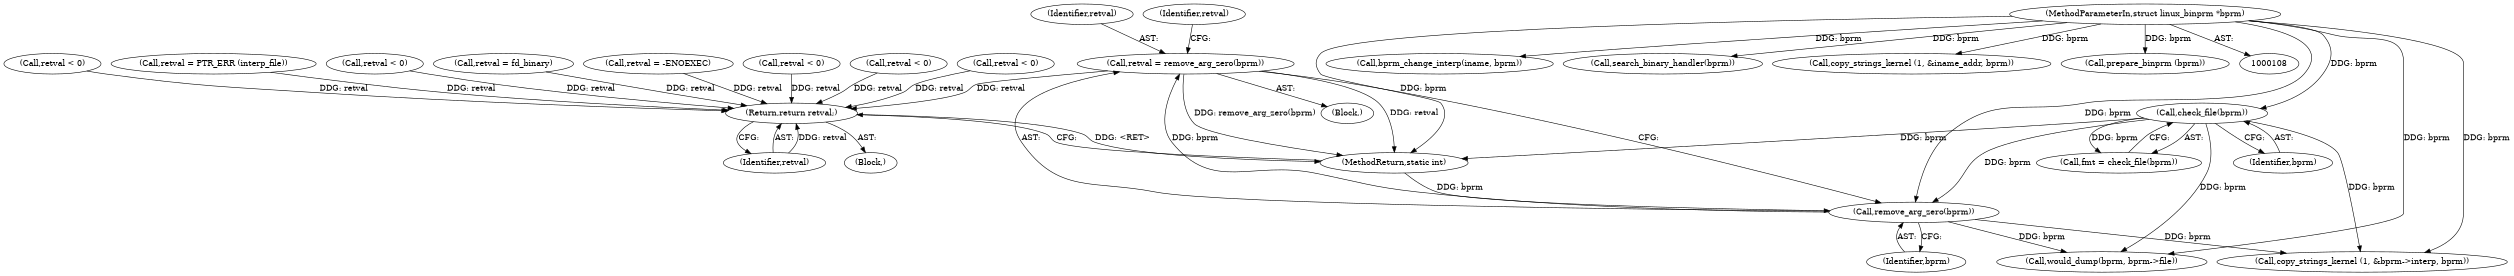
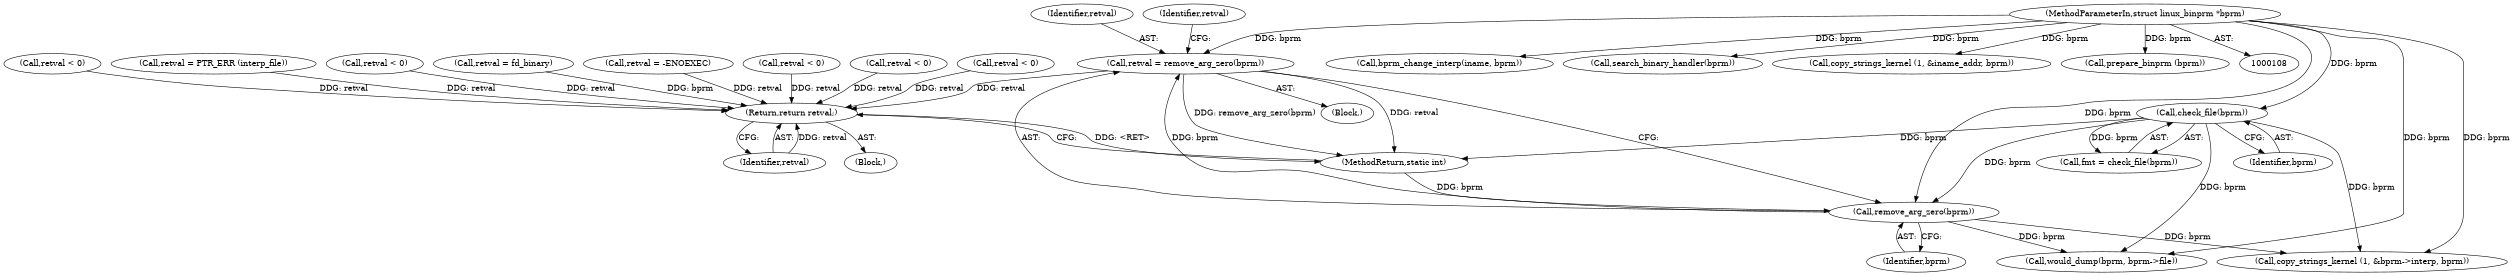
(1563, 28) -> (1608, 19)
(691, 89) -> (691, 89)
(2161, 138) -> (2161, 138)
